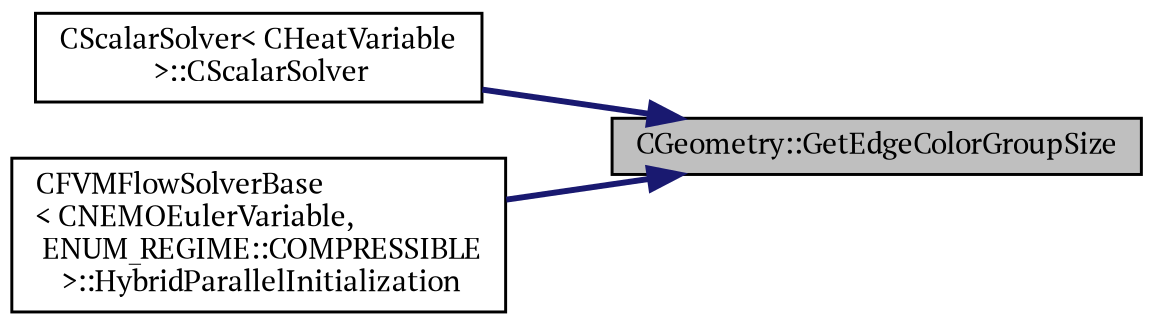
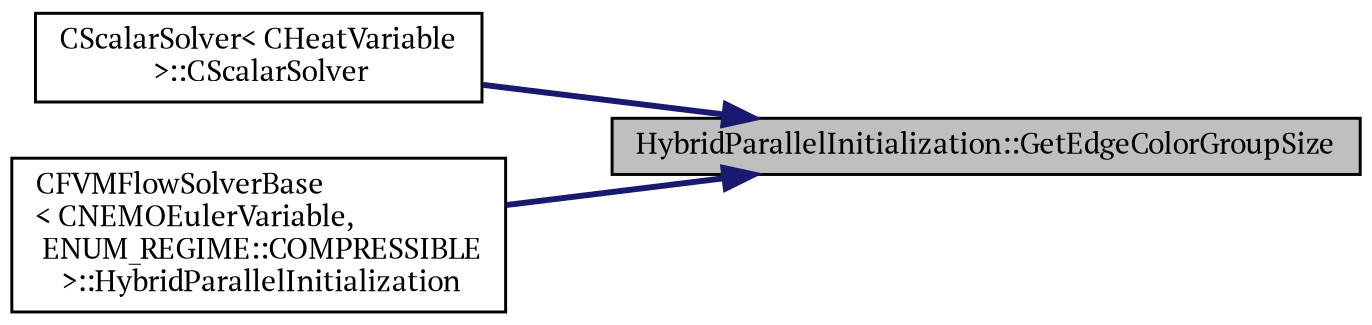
(877, 146) -> (986, 146)
